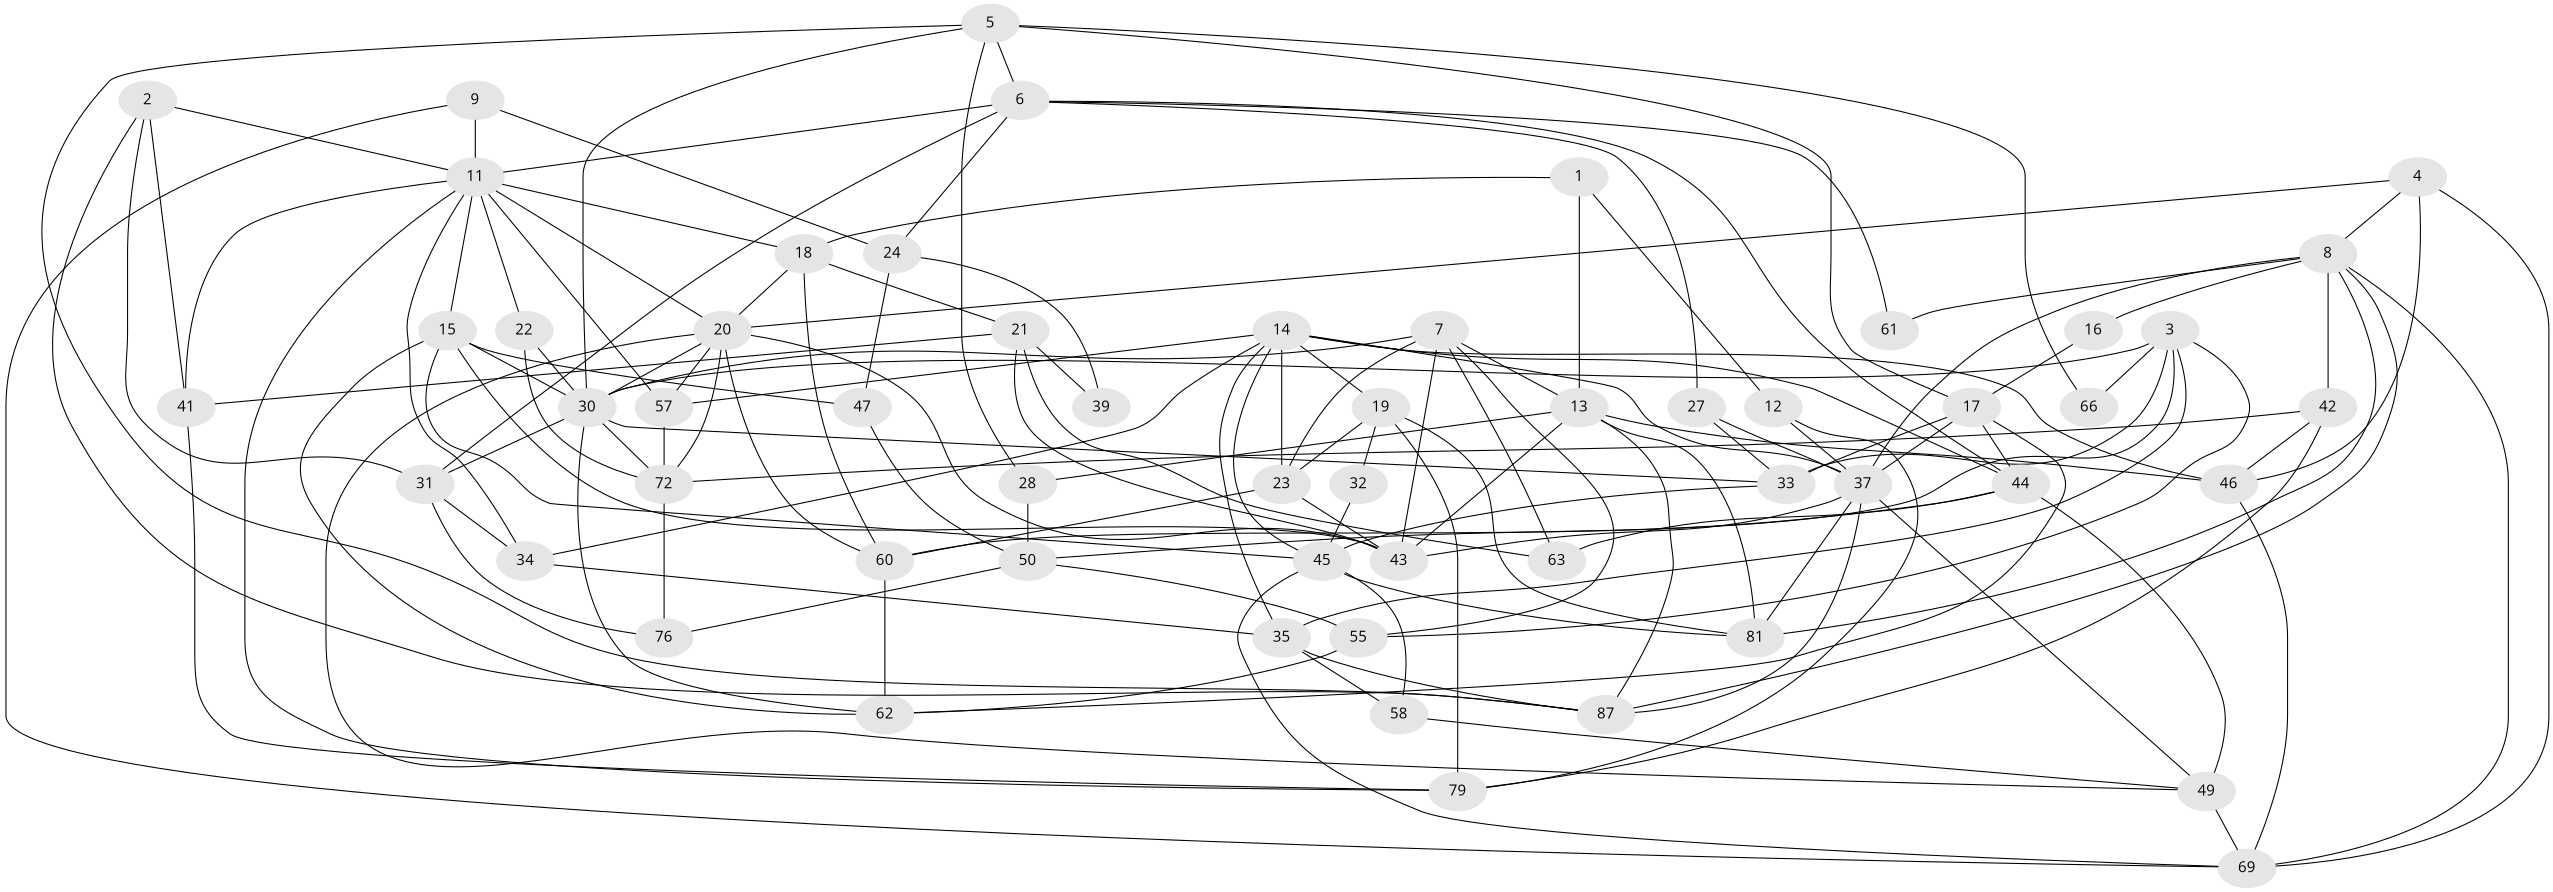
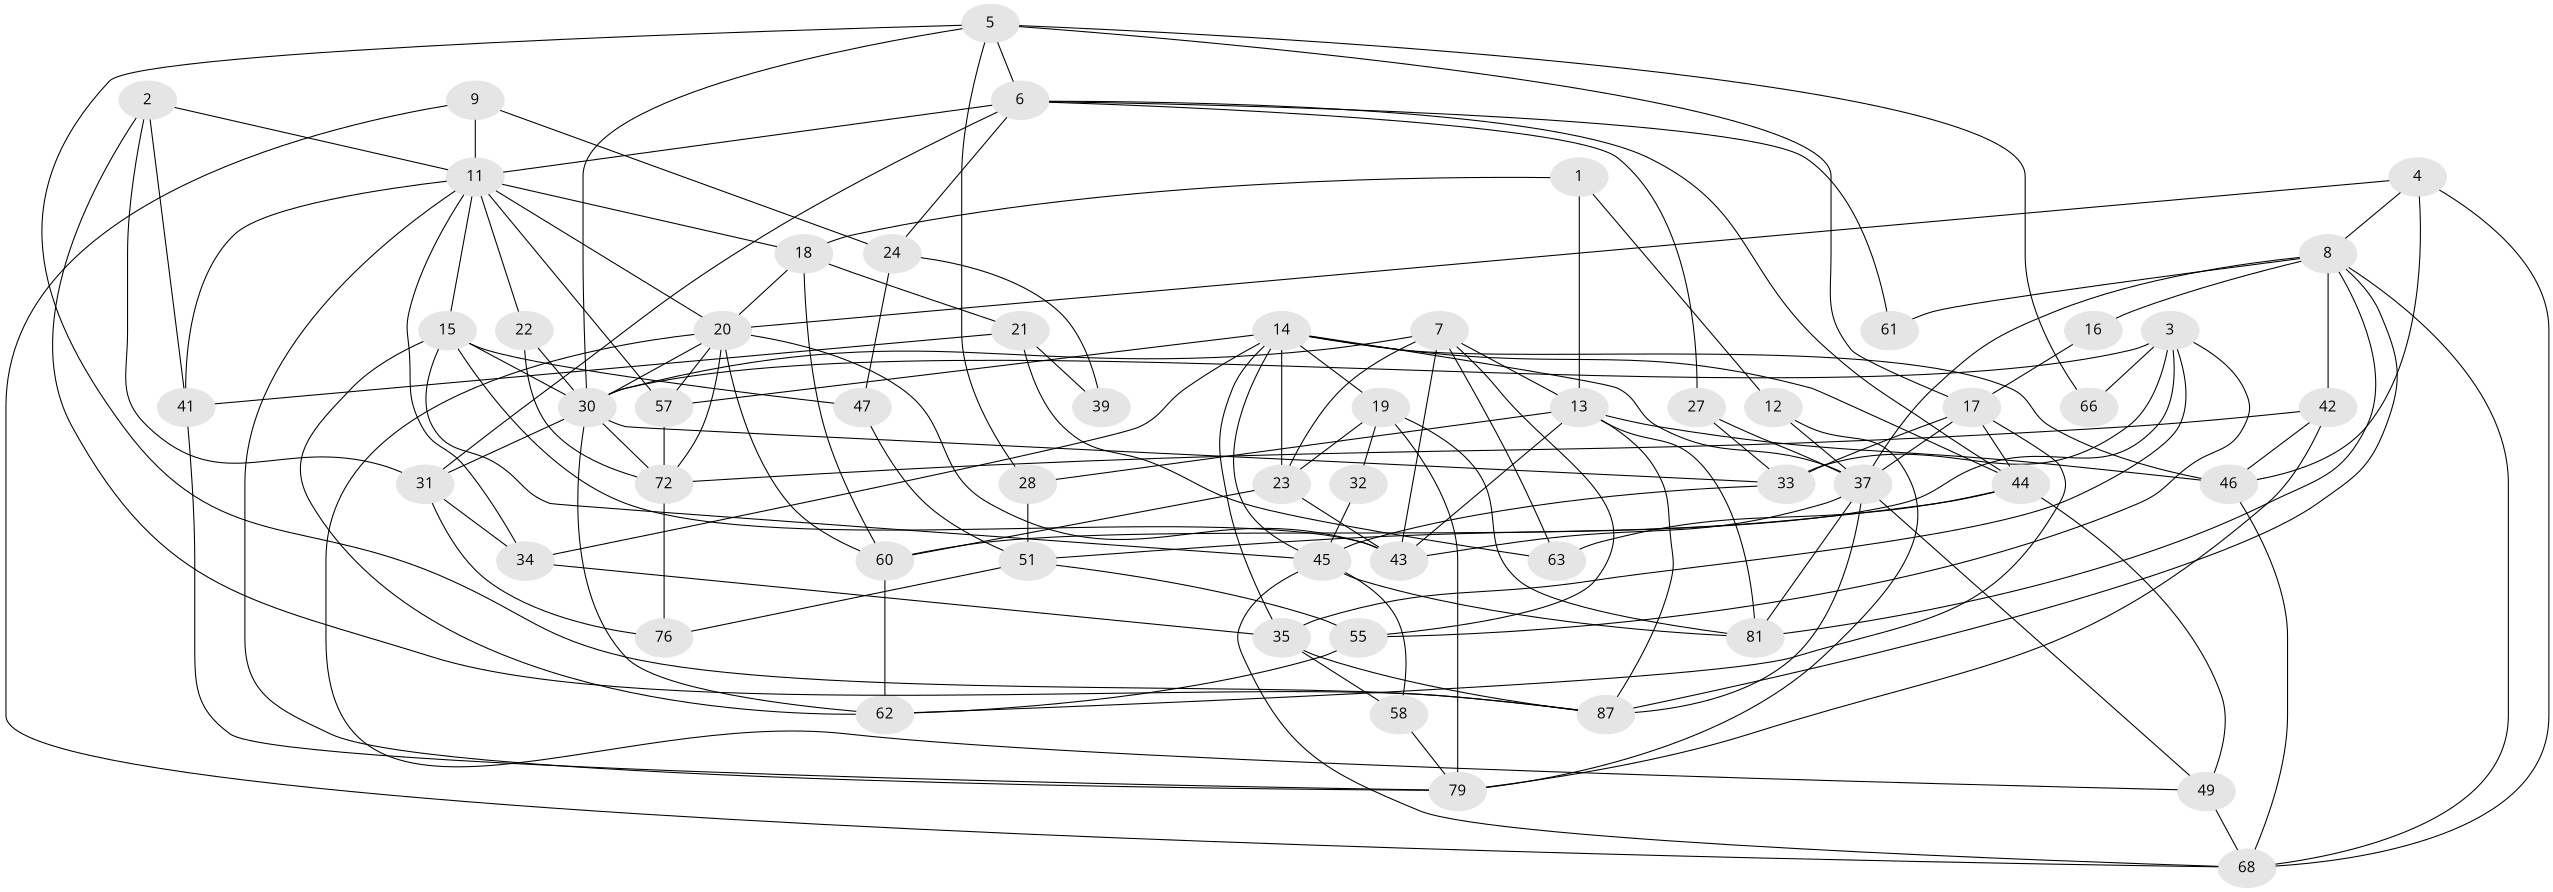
(1158, 491) -> none
(1028, 561) -> (1028, 561)
(1803, 756) -> (1428, 753)
(2247, 868) -> (2247, 868)
